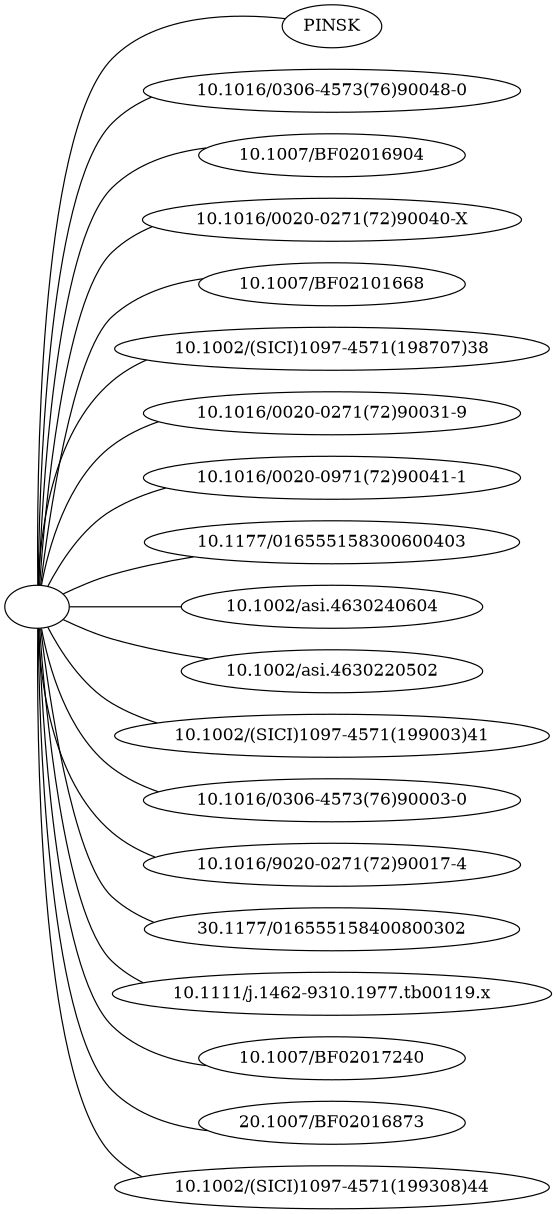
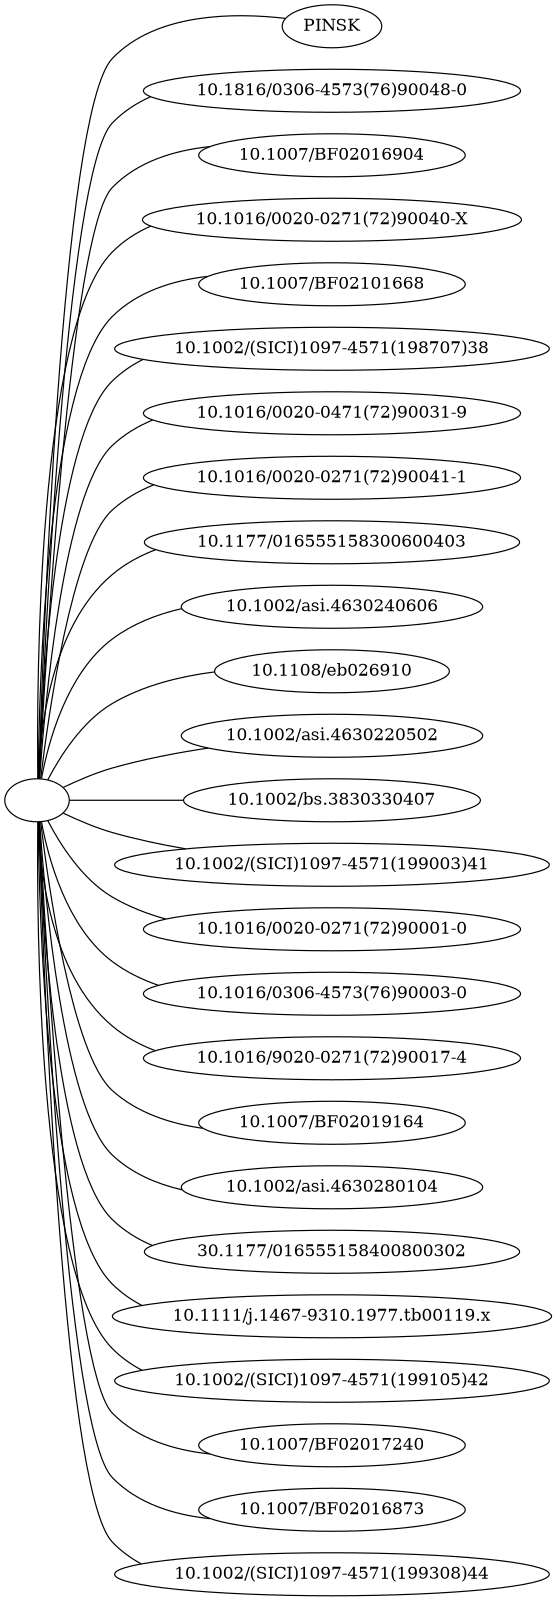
(332, 91) -> (332, 91)
(332, 413) -> (332, 413)
(332, 478) -> (332, 478)
(332, 607) -> (332, 607)
none -> (332, 671)
none -> (332, 800)
none -> (332, 929)
(332, 994) -> (332, 1316)
none -> (332, 1123)
(332, 1123) -> (332, 1510)
none -> (332, 1187)
none -> (332, 1381)
